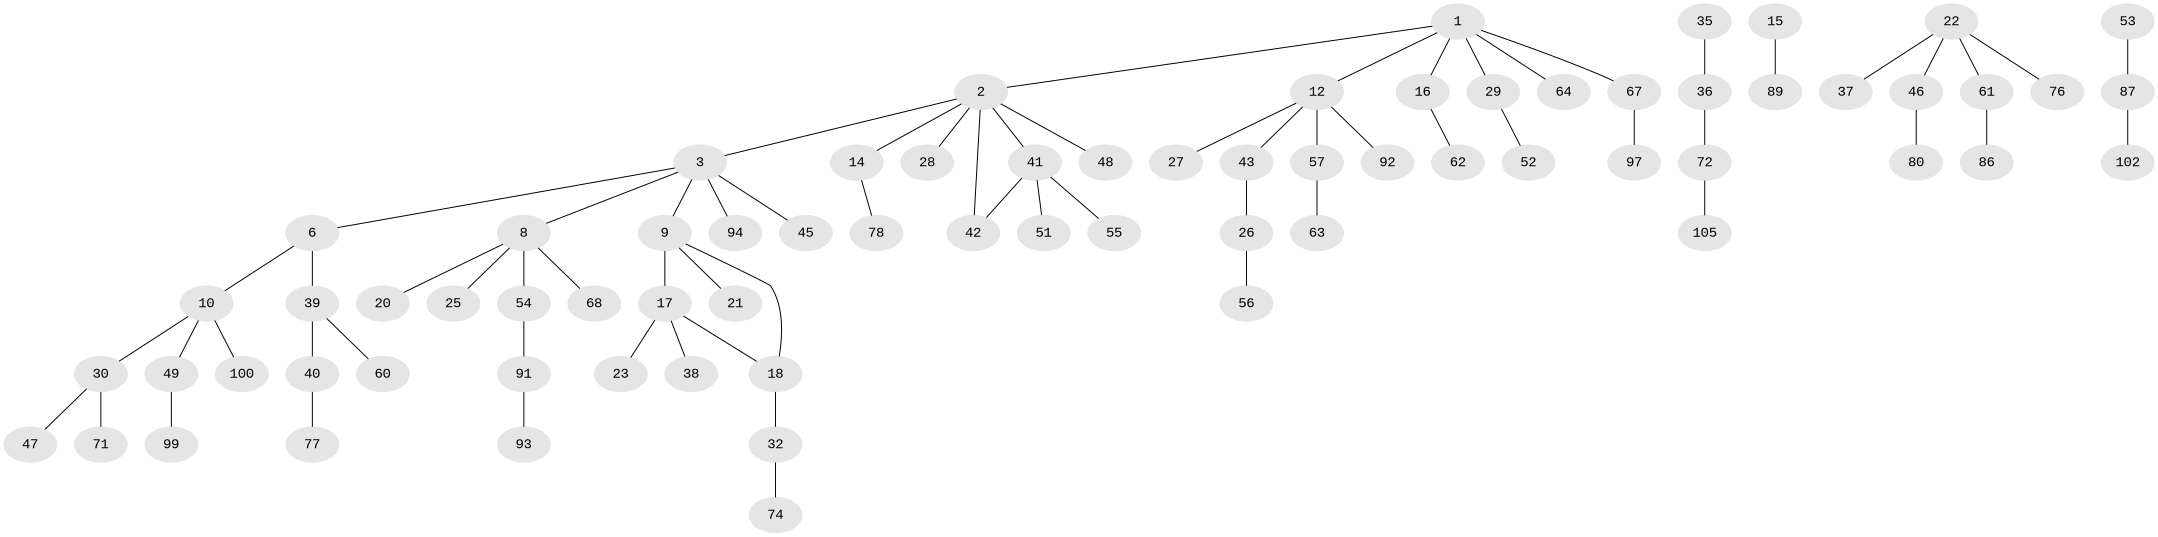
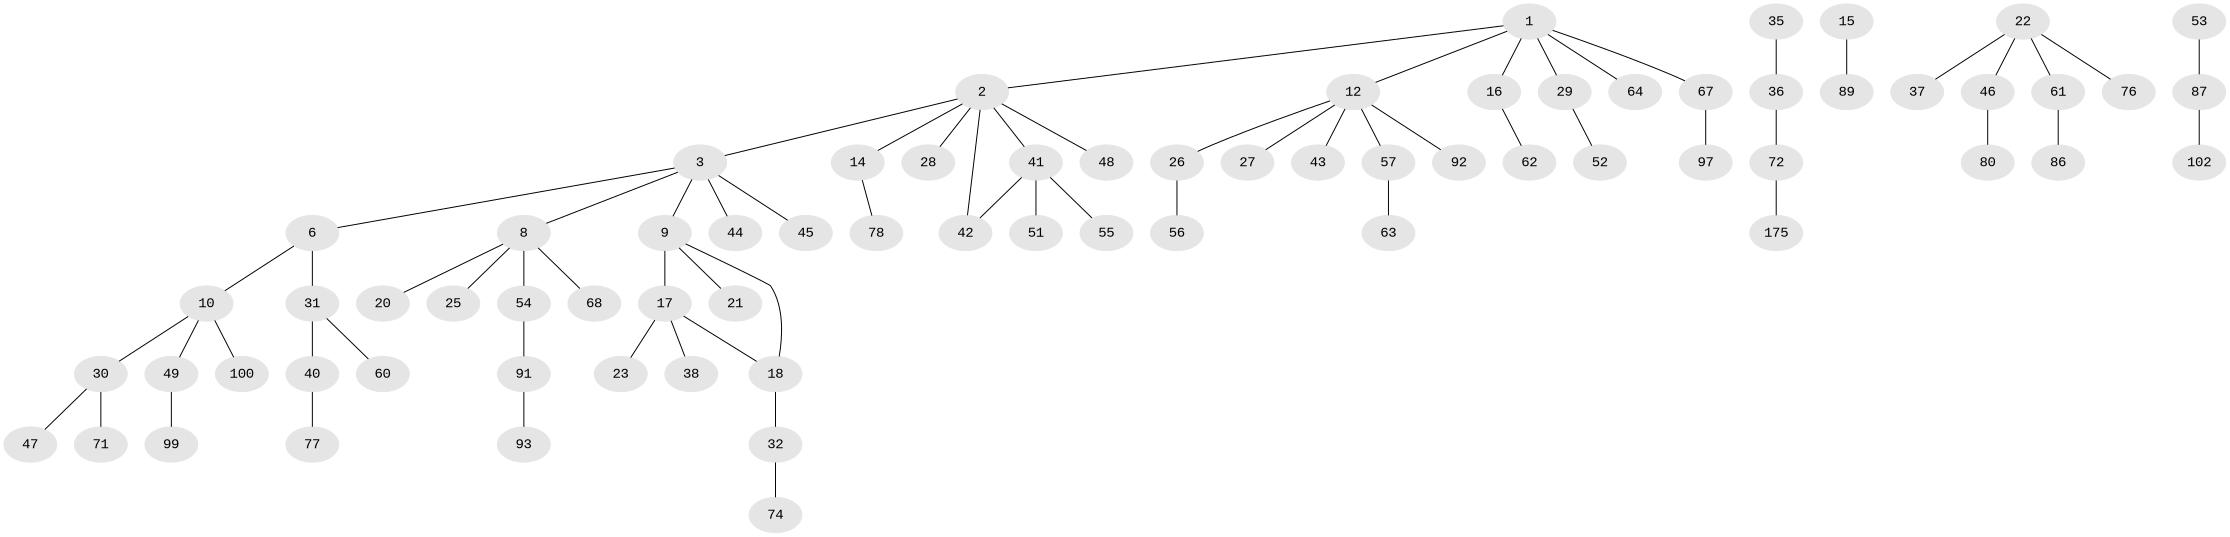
(1246, 198) -> (1263, 125)
(735, 233) -> (735, 233)
(1705, 233) -> (1776, 233)
(312, 304) -> (312, 304)
